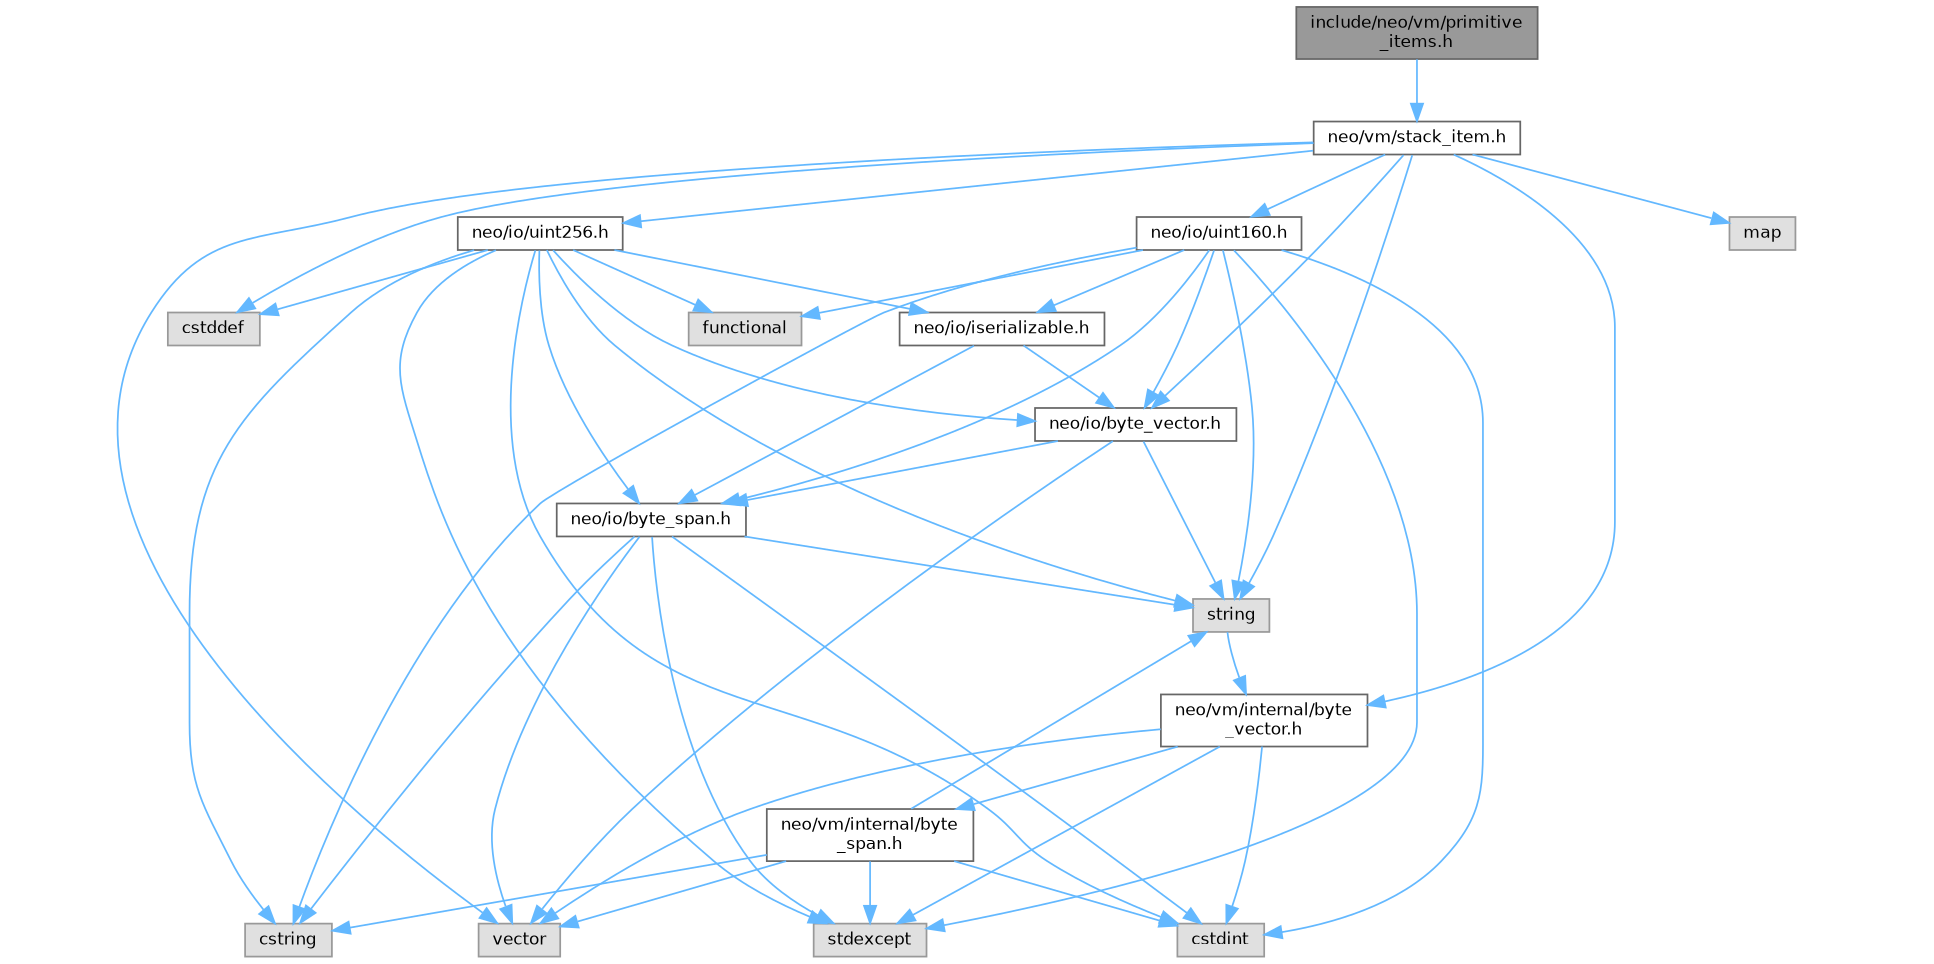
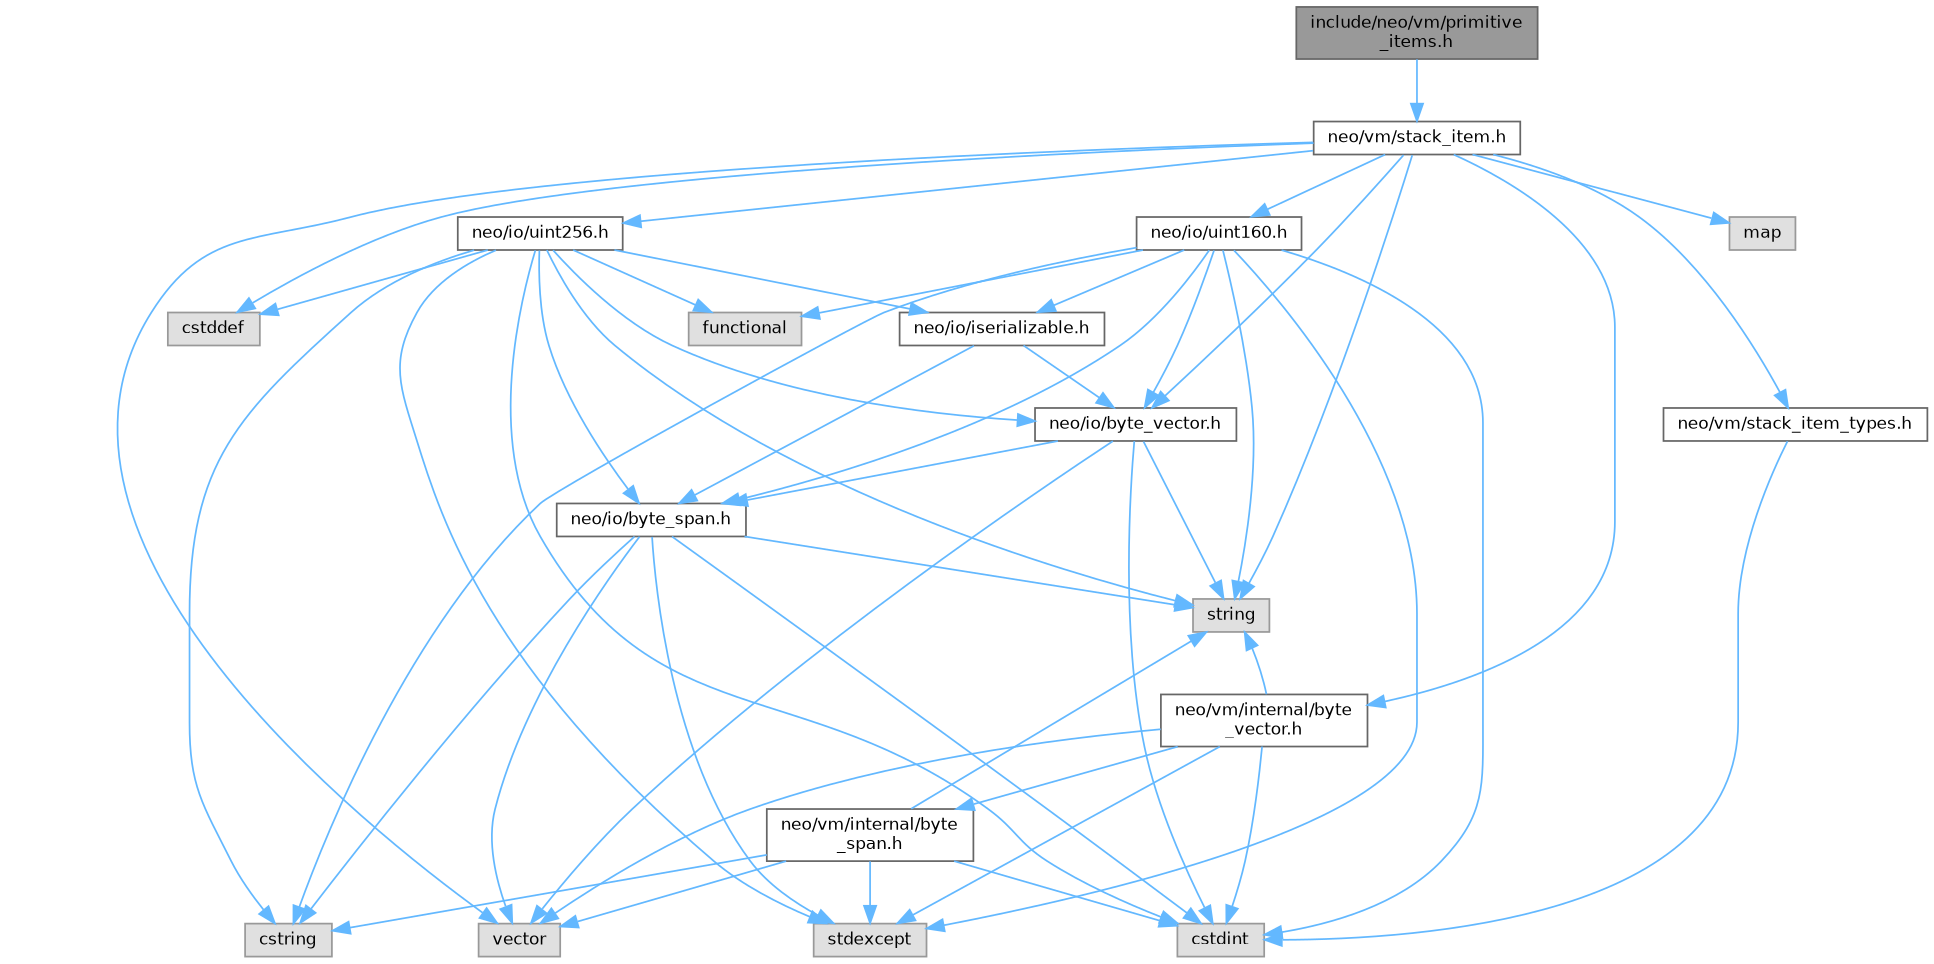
none -> (1795, 424)
(1232, 655) -> (1260, 671)
none -> (1136, 692)
